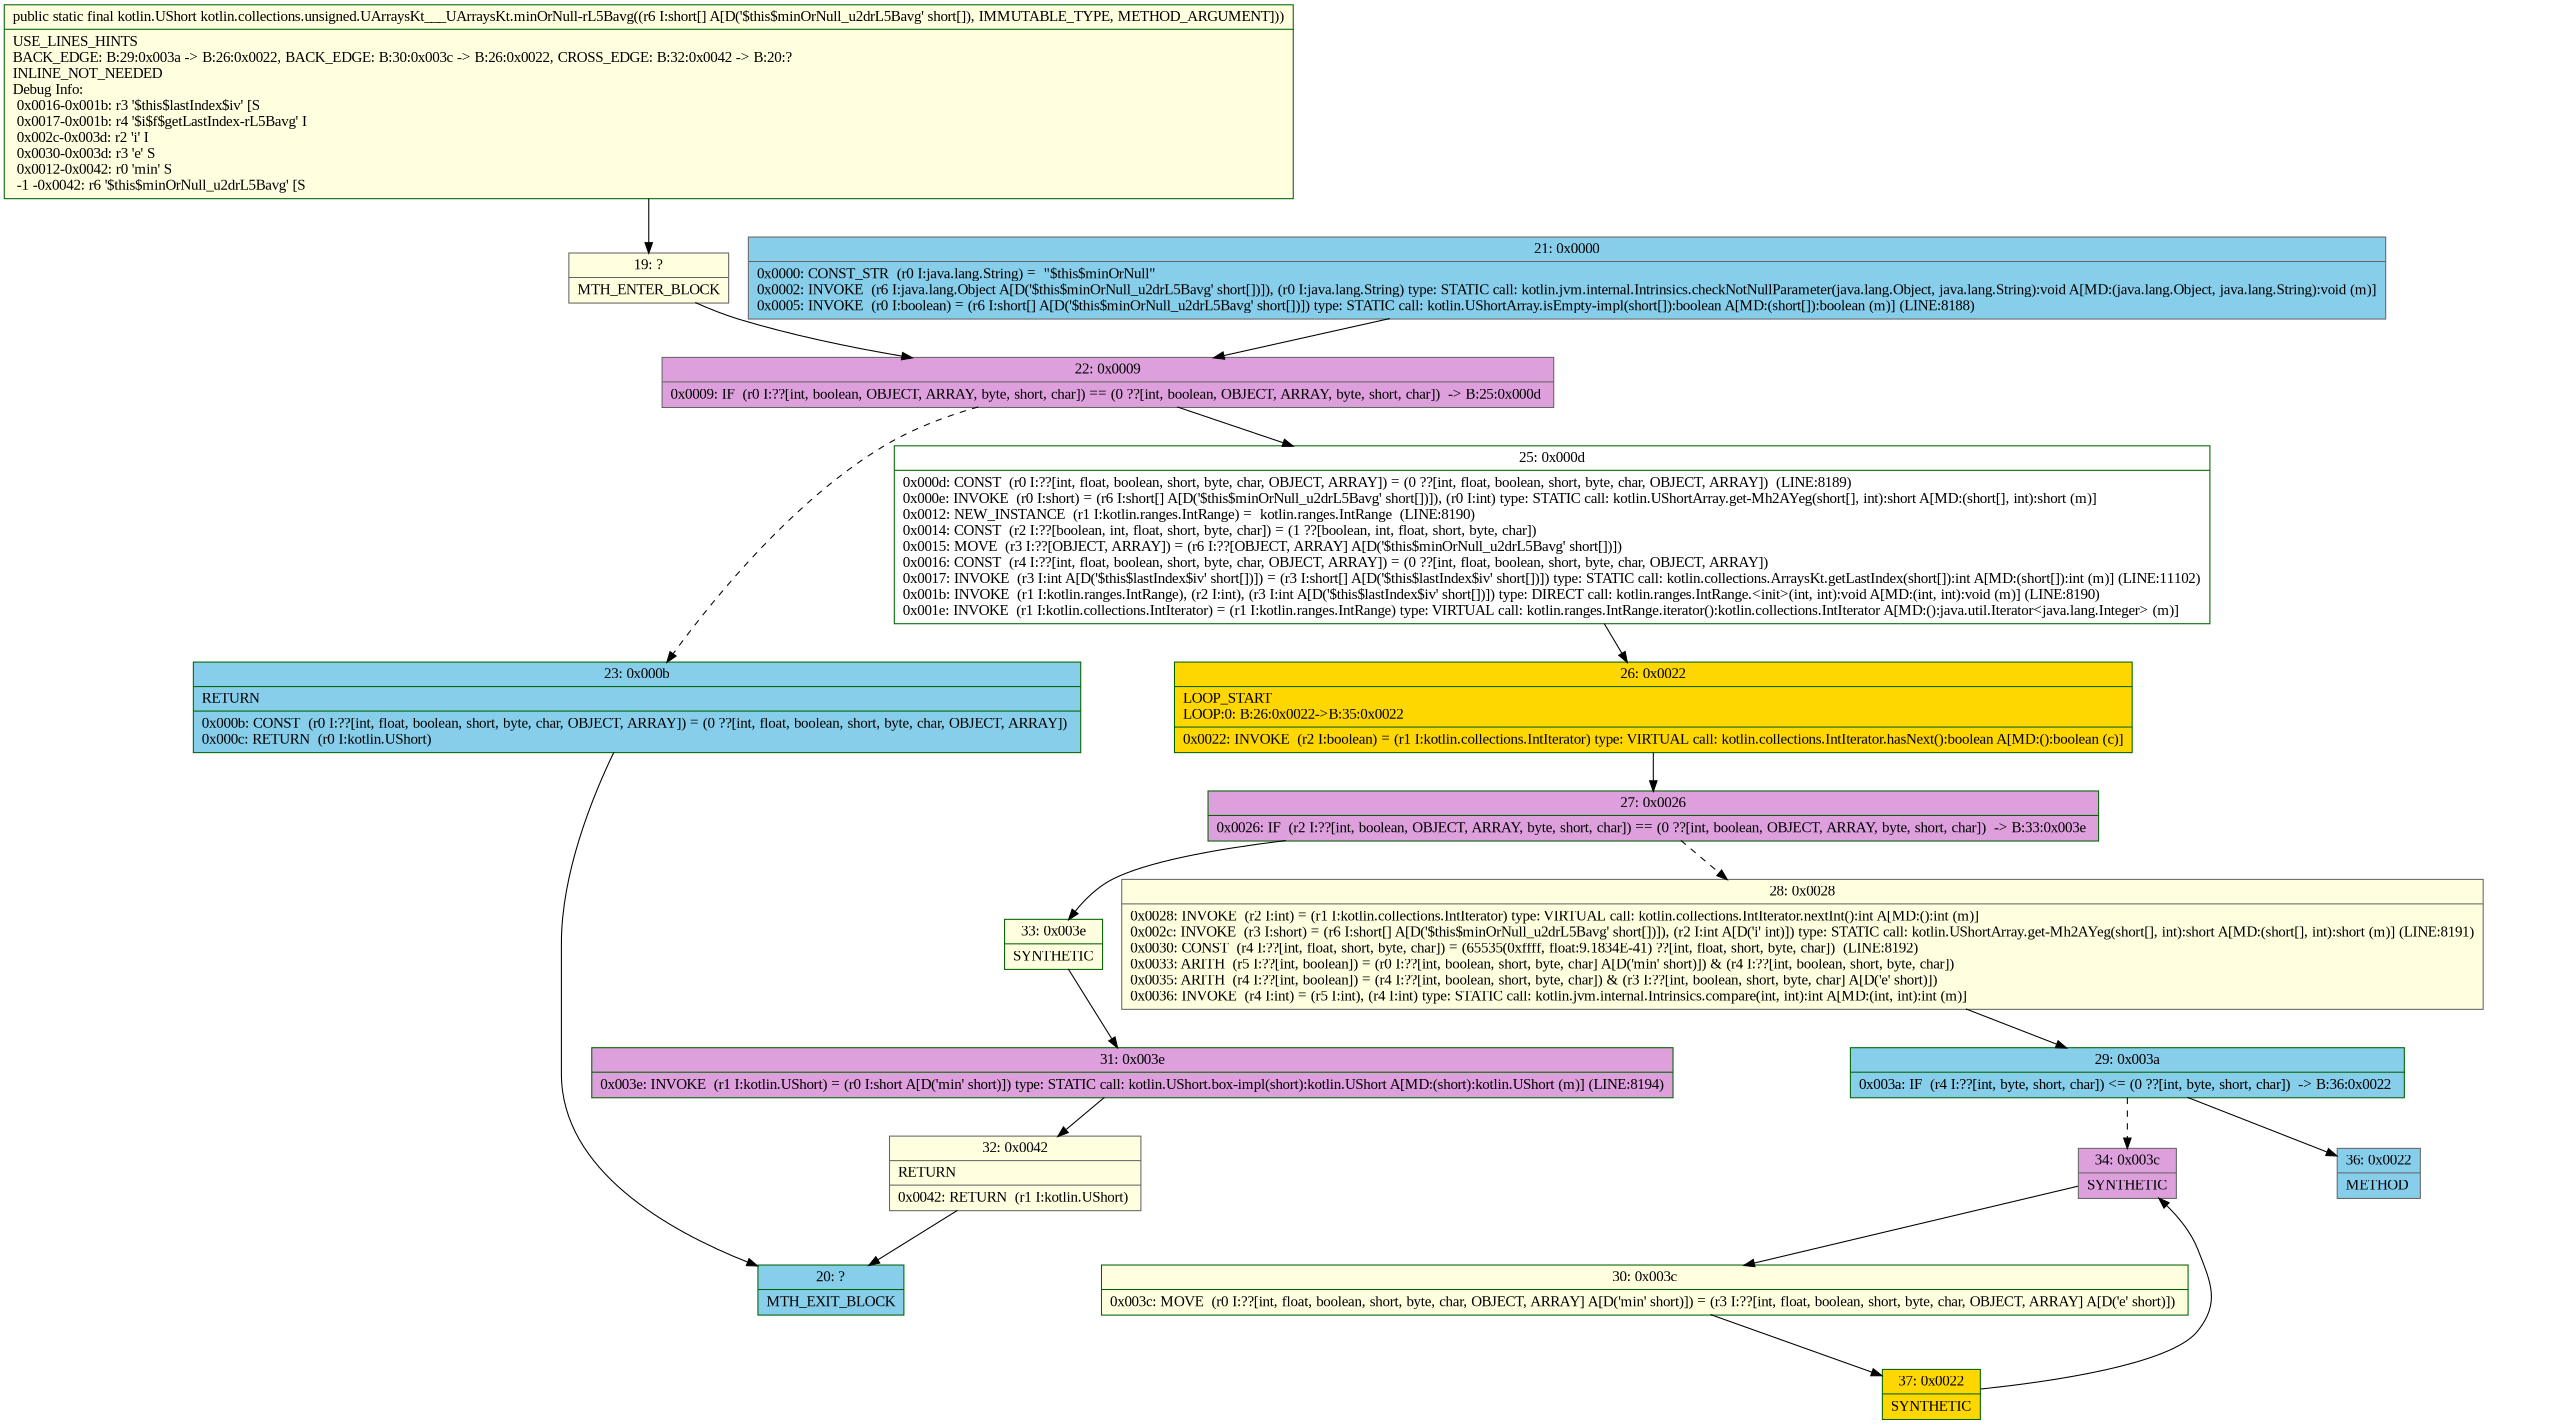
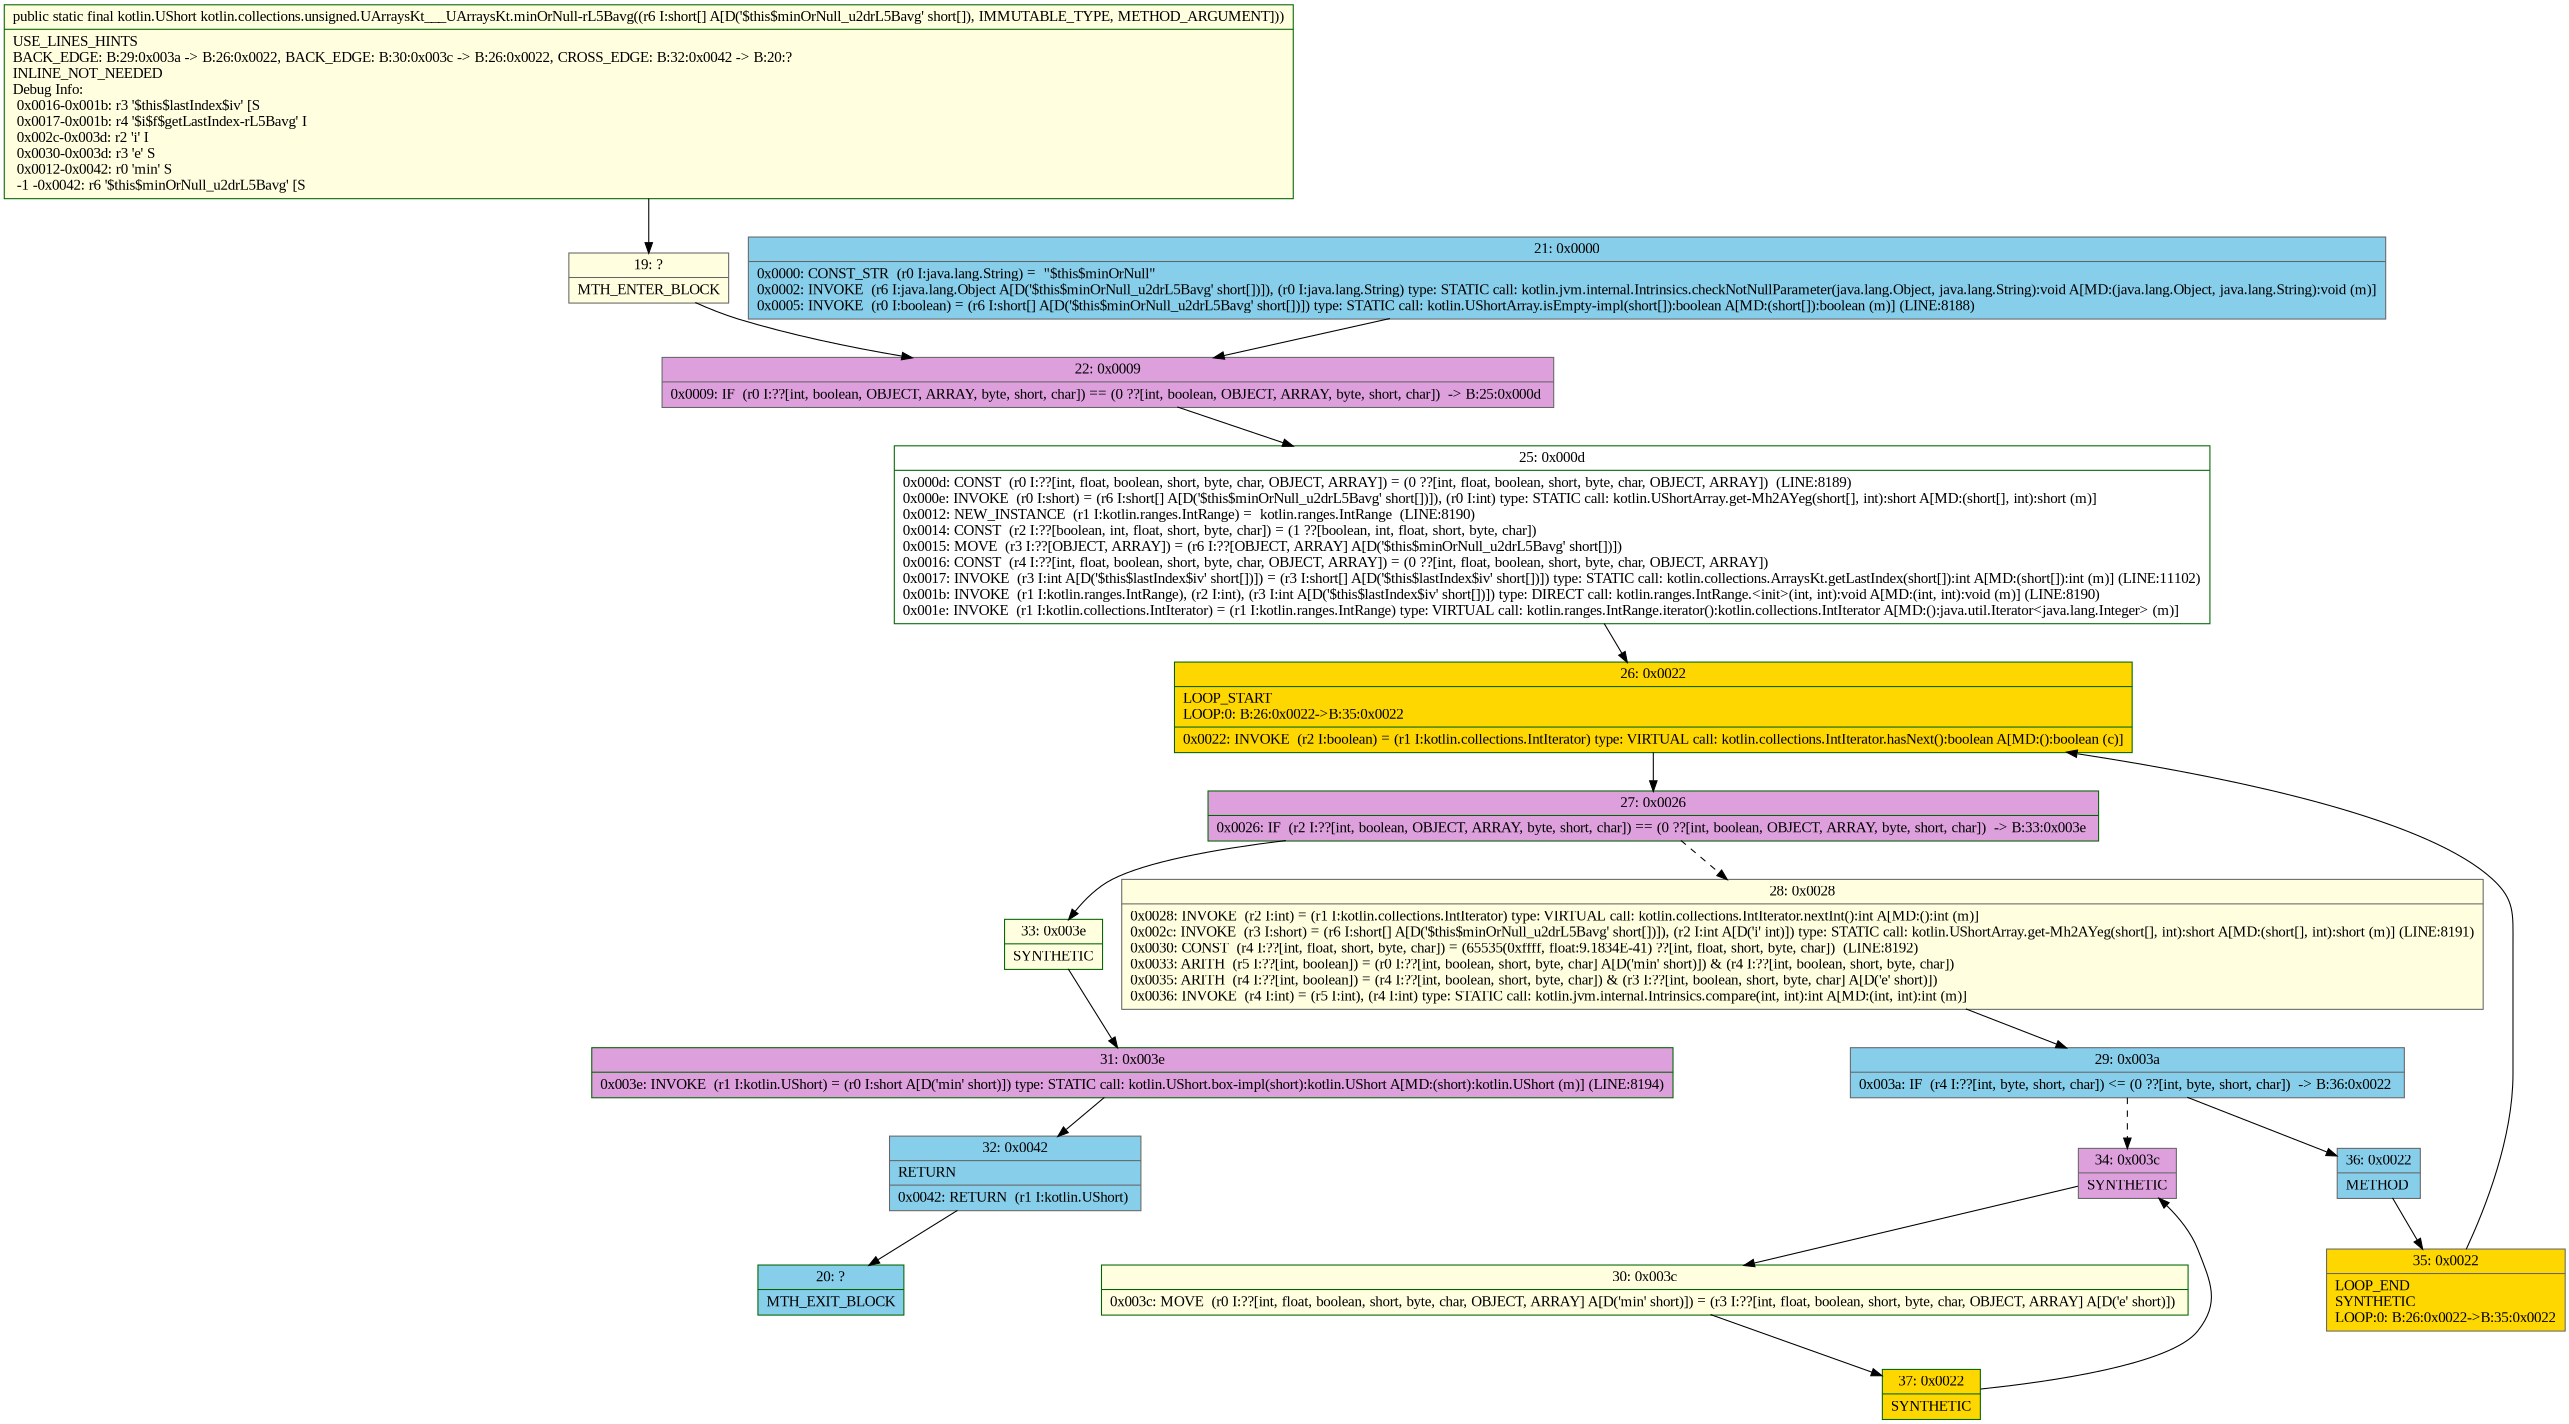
(637, 707) -> none
(2127, 1073) -> (2127, 1073)
(1015, 1173) -> (1015, 1173)
none -> (2446, 1290)
